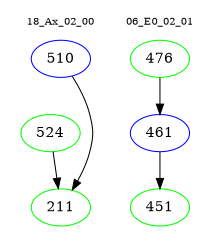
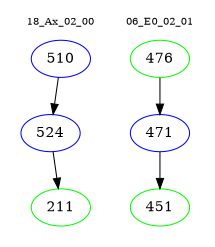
(92, 128) -> (56, 91)
(51, 133) -> (51, 133)
(160, 133) -> (160, 133)
